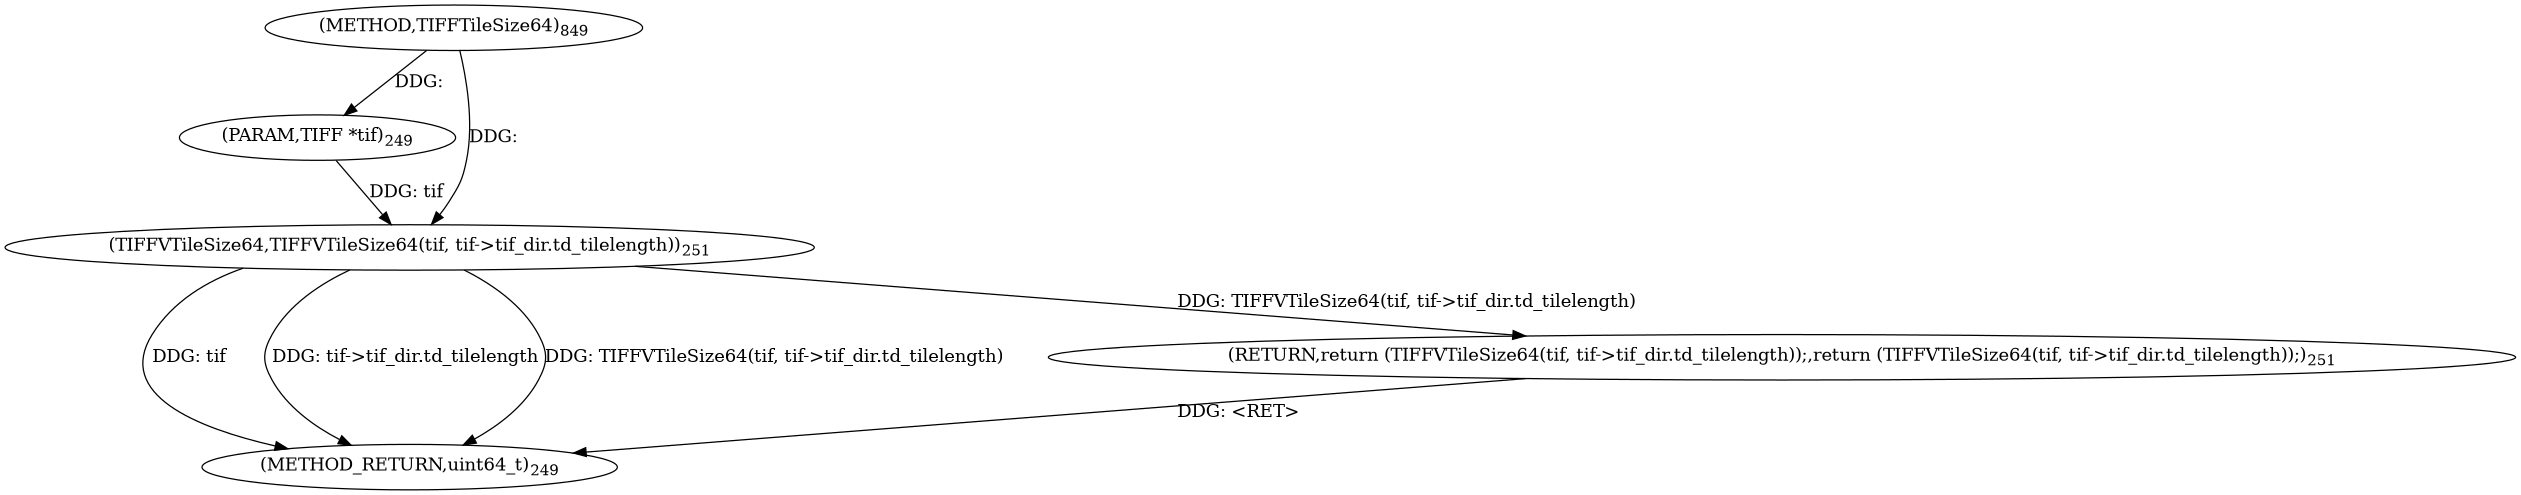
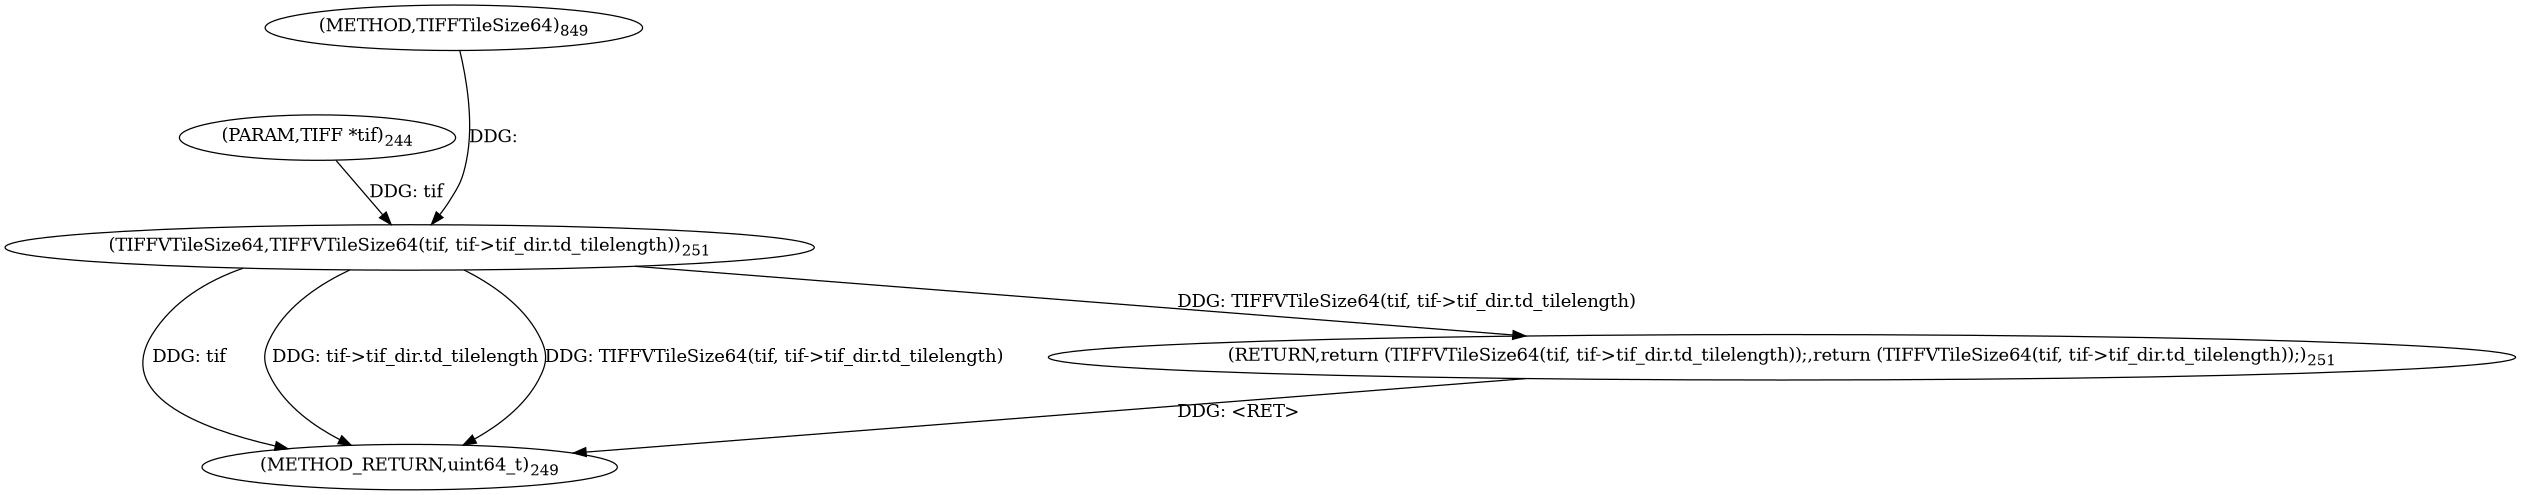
(390, 79) -> none
(399, 136) -> (399, 136)
